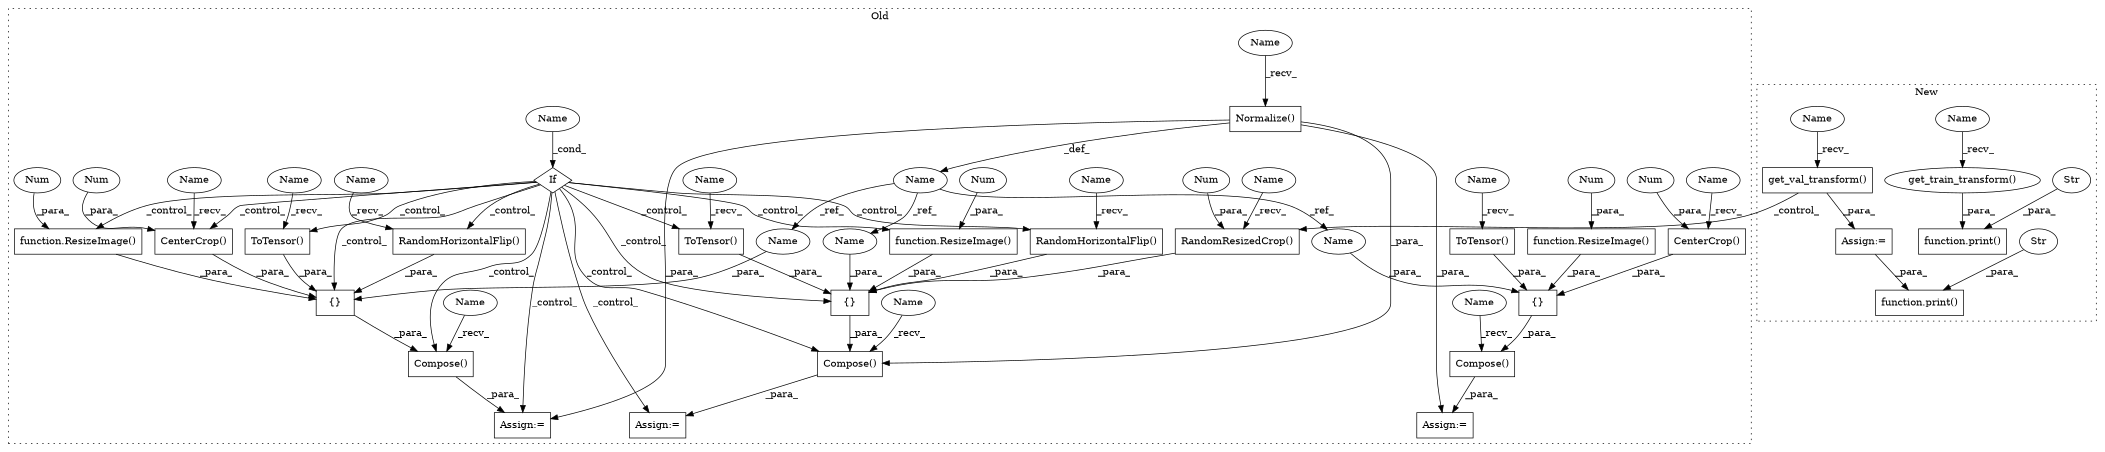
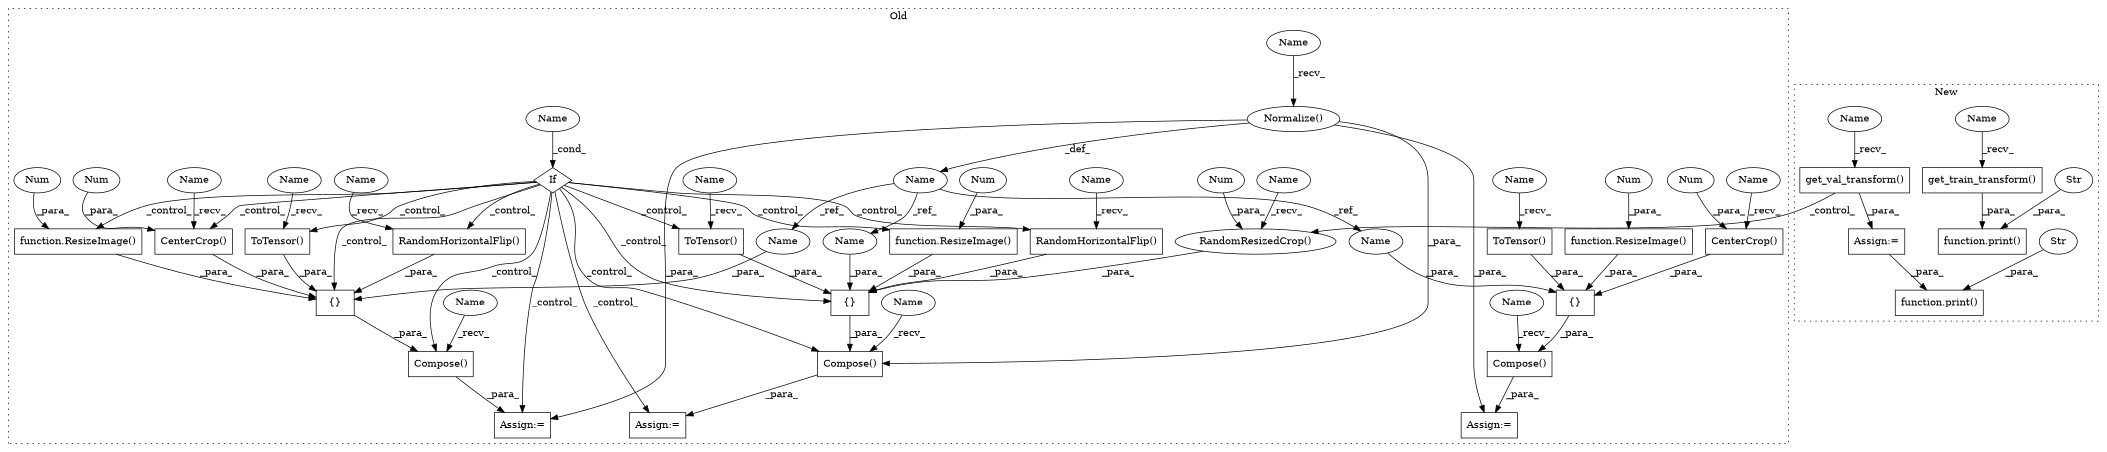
(1265, 119) -> (1294, 119)
(1963, 180) -> (1982, 180)
(1237, 242) -> (1256, 242)
